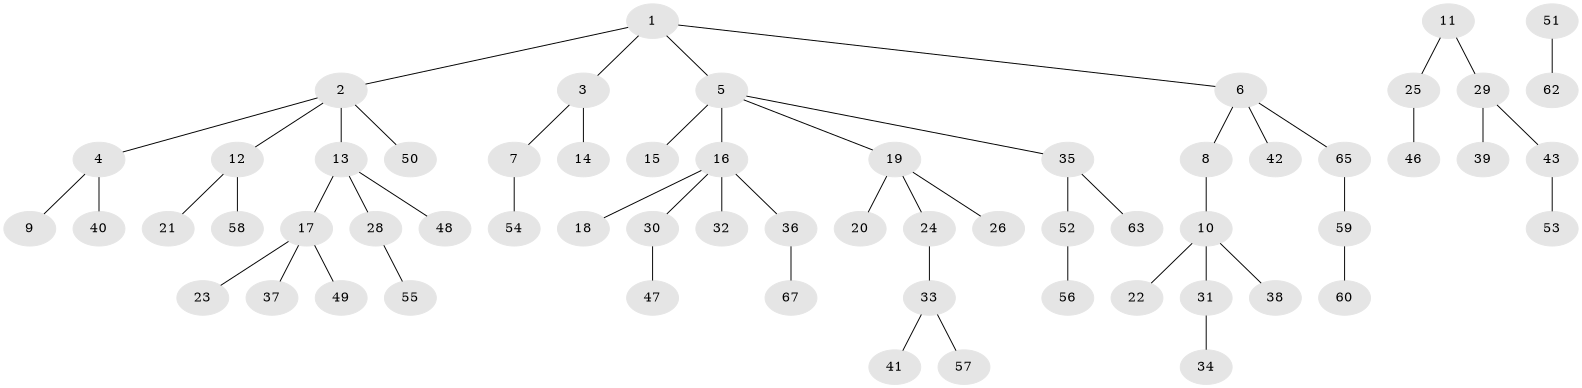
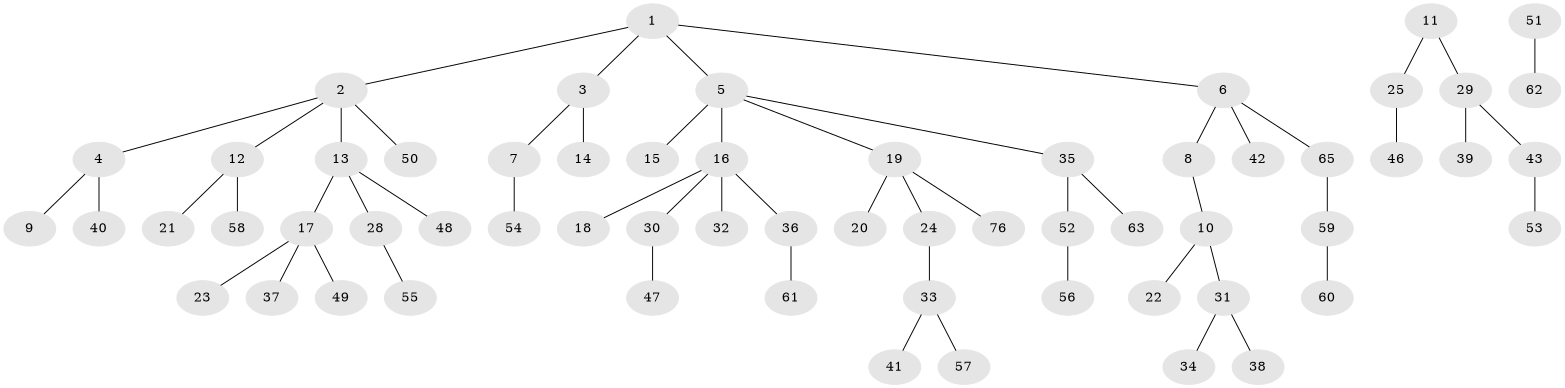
(999, 229) -> (999, 229)
(1241, 263) -> (1241, 333)
(791, 298) -> (791, 298)
